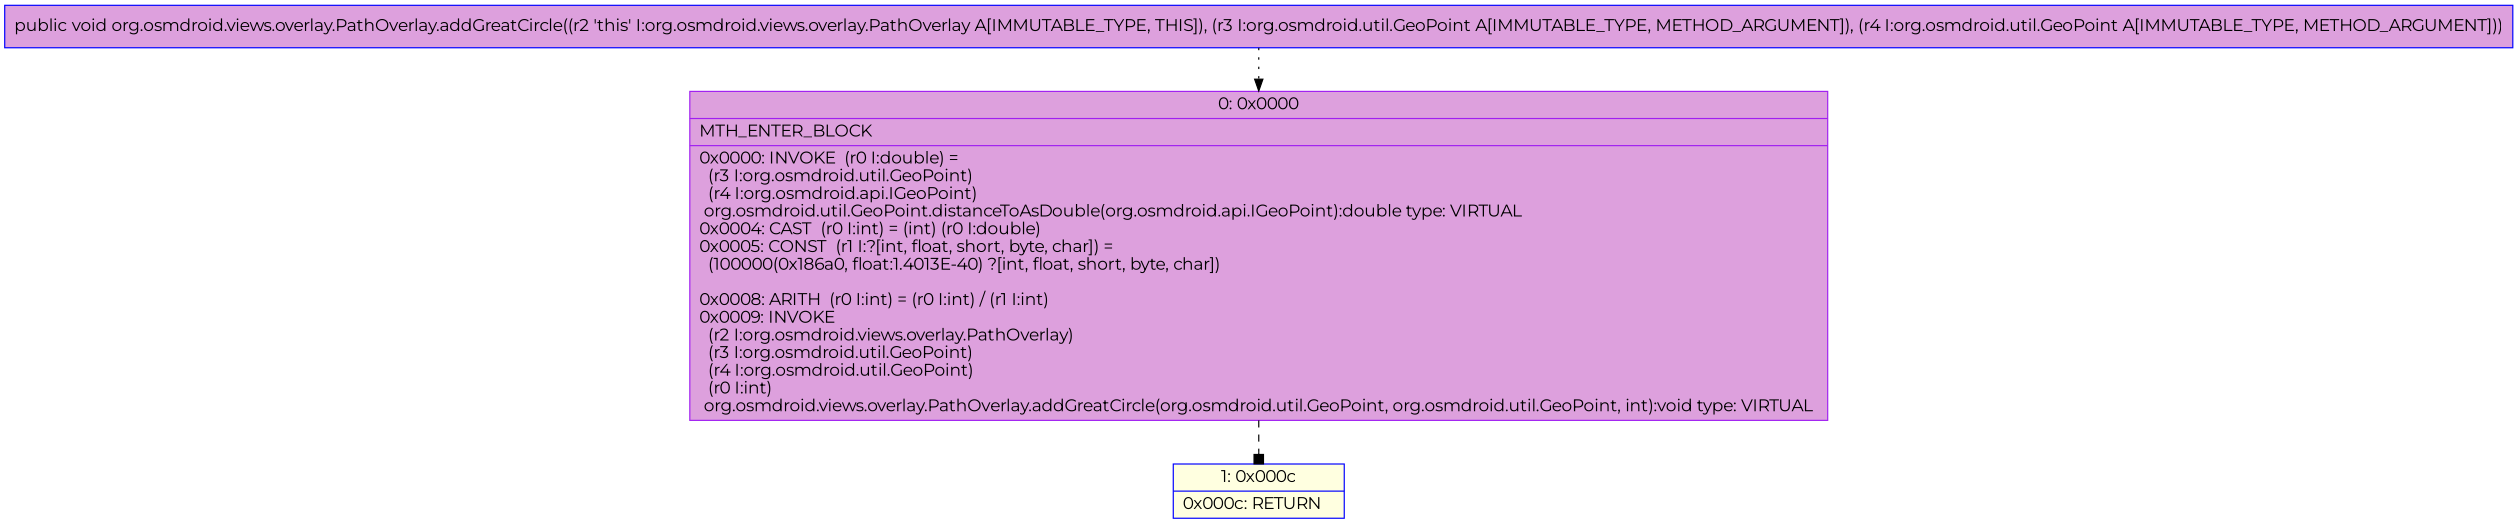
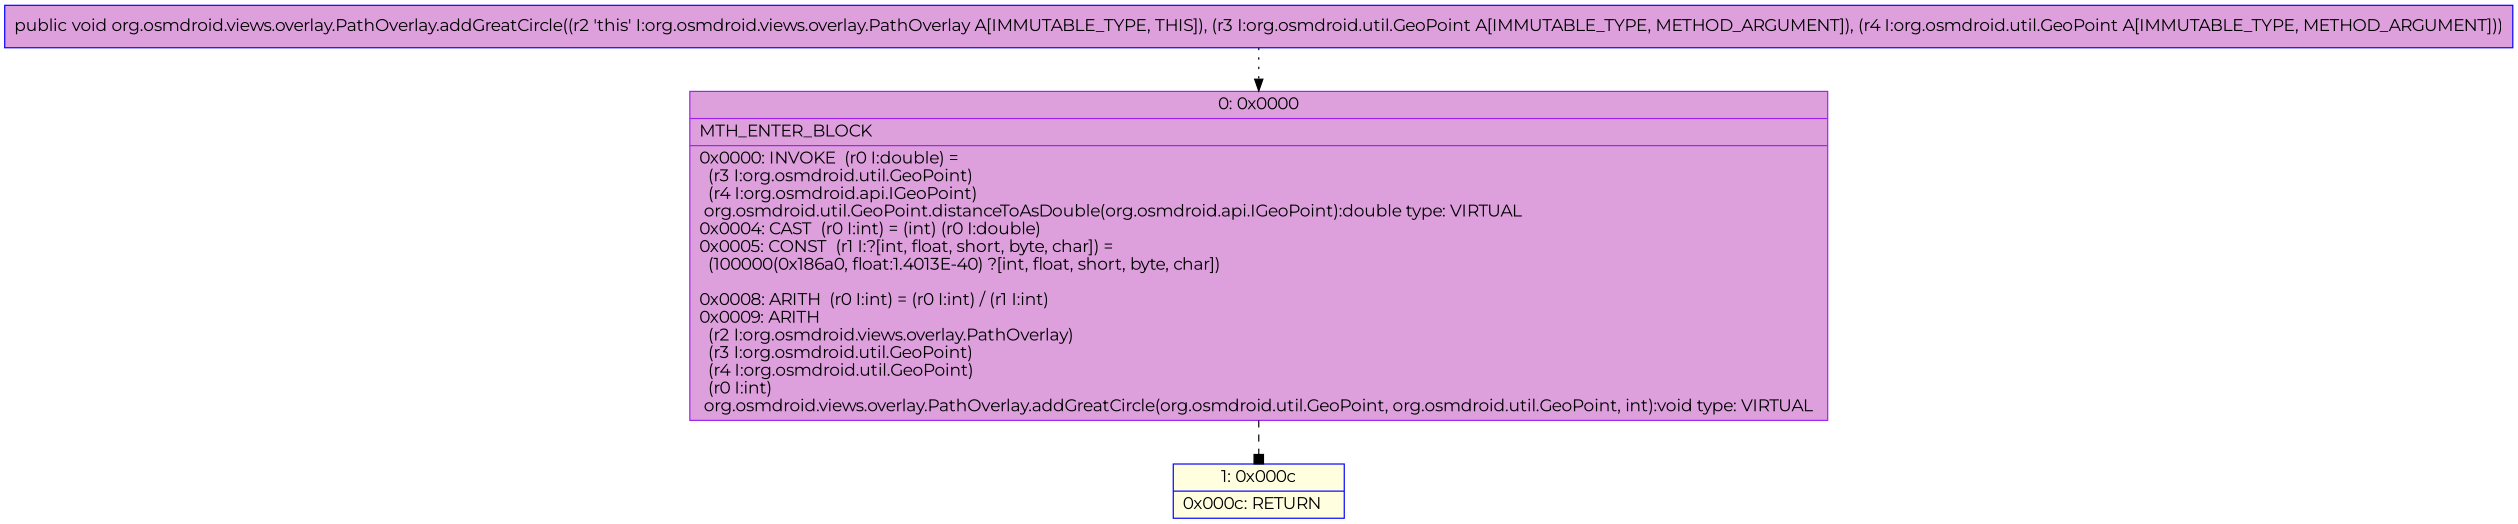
(772, 318) -> (764, 318)
